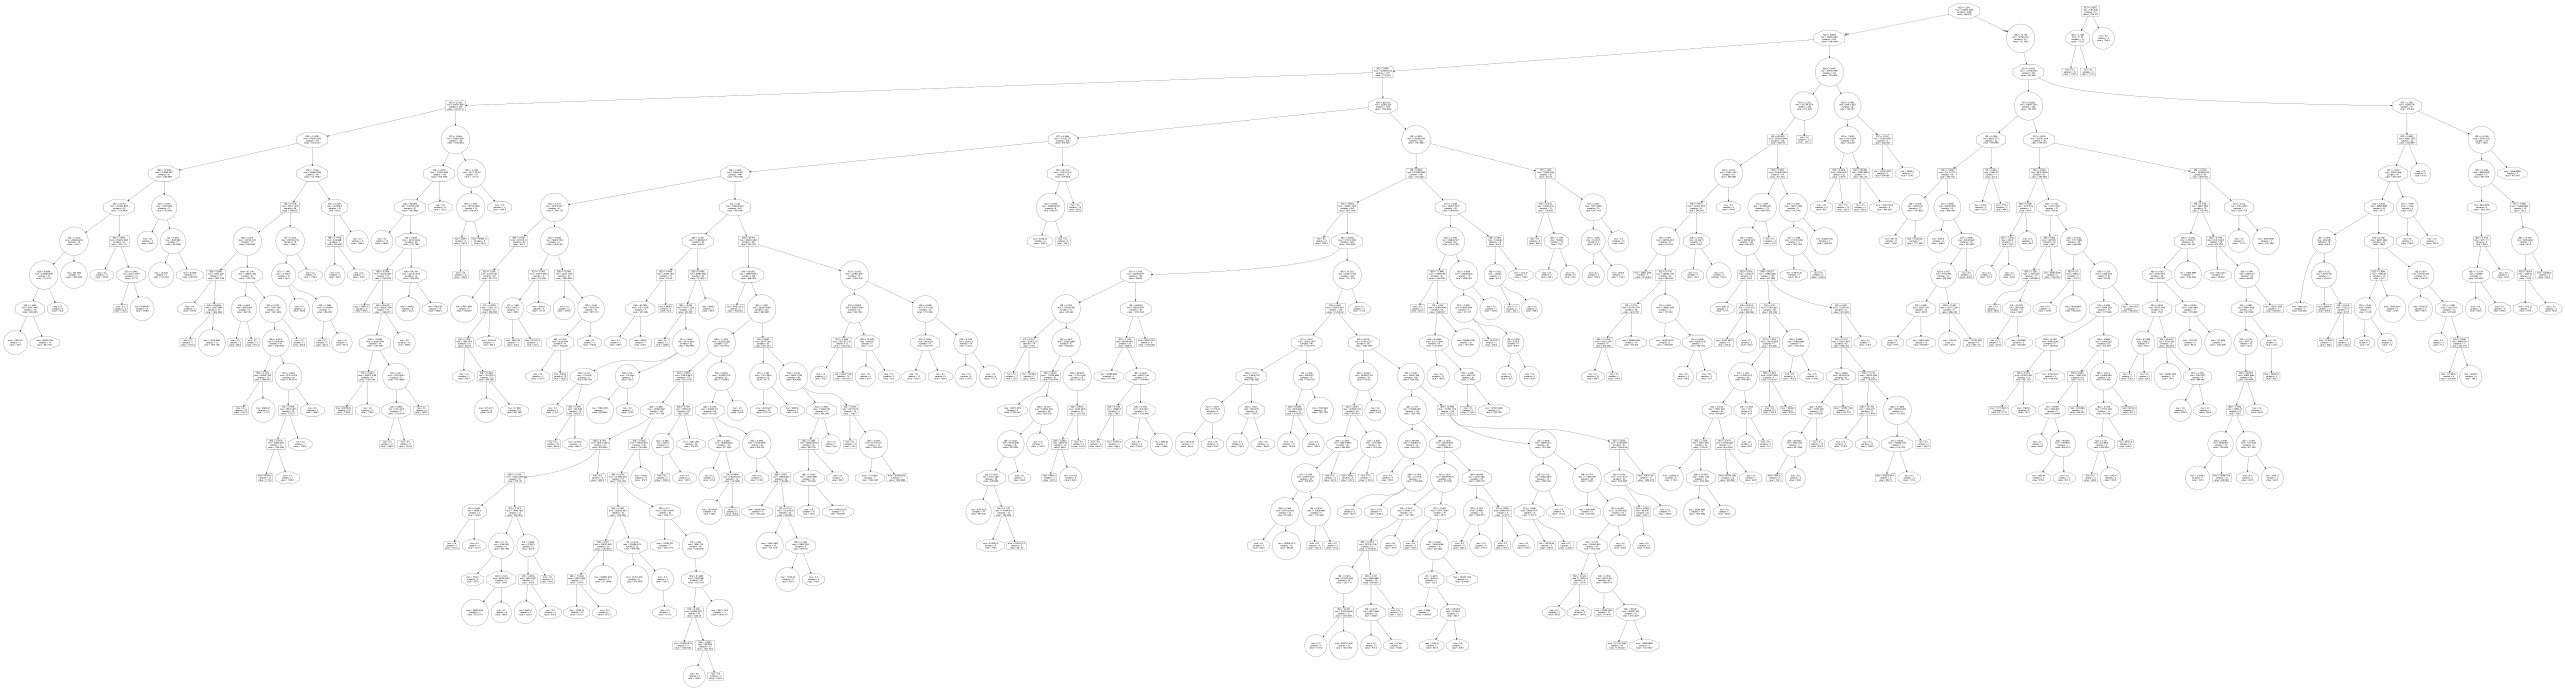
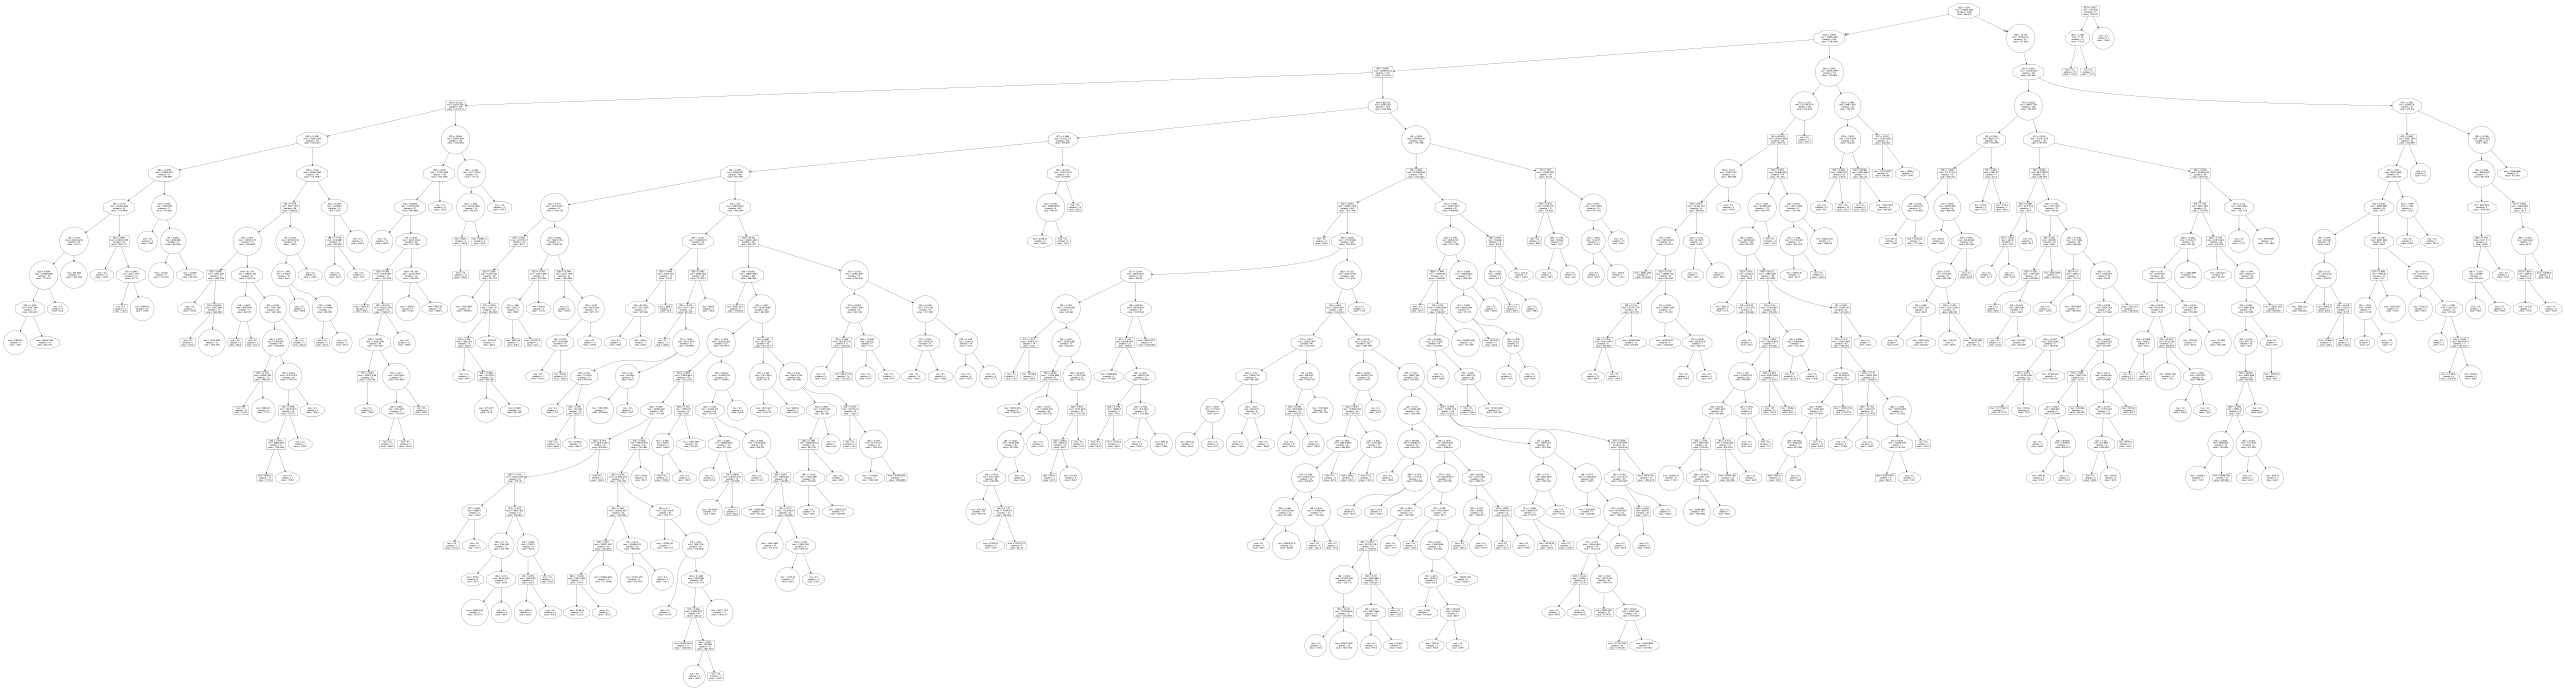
(1719, 275) -> (1719, 275)
(2305, 275) -> (2311, 294)
(1724, 343) -> none
(344, 410) -> none
(664, 598) -> (677, 580)
